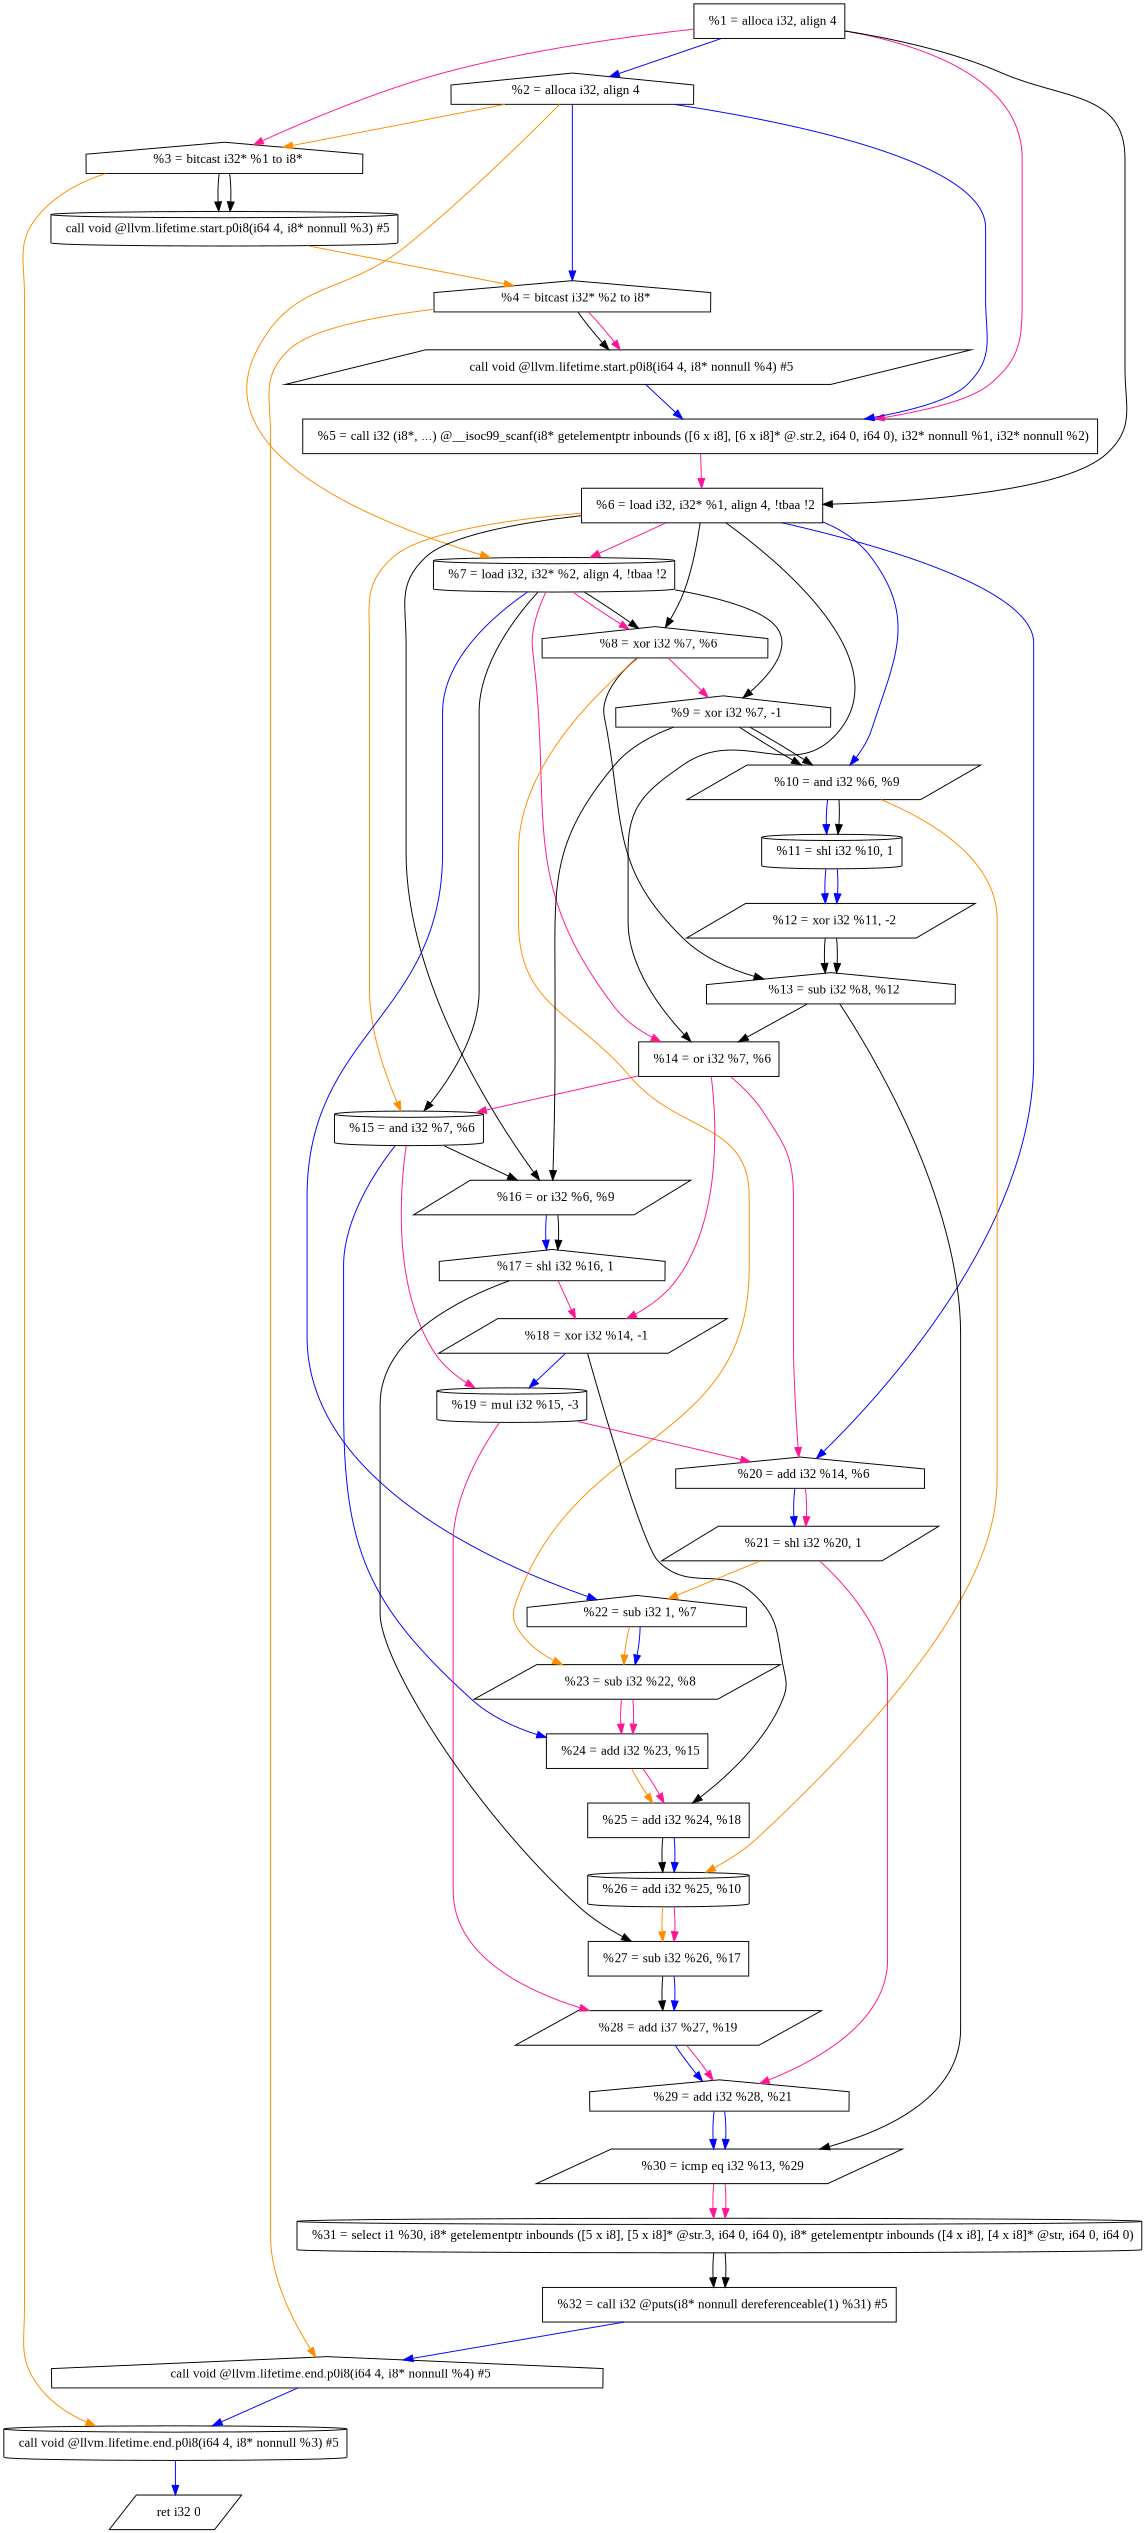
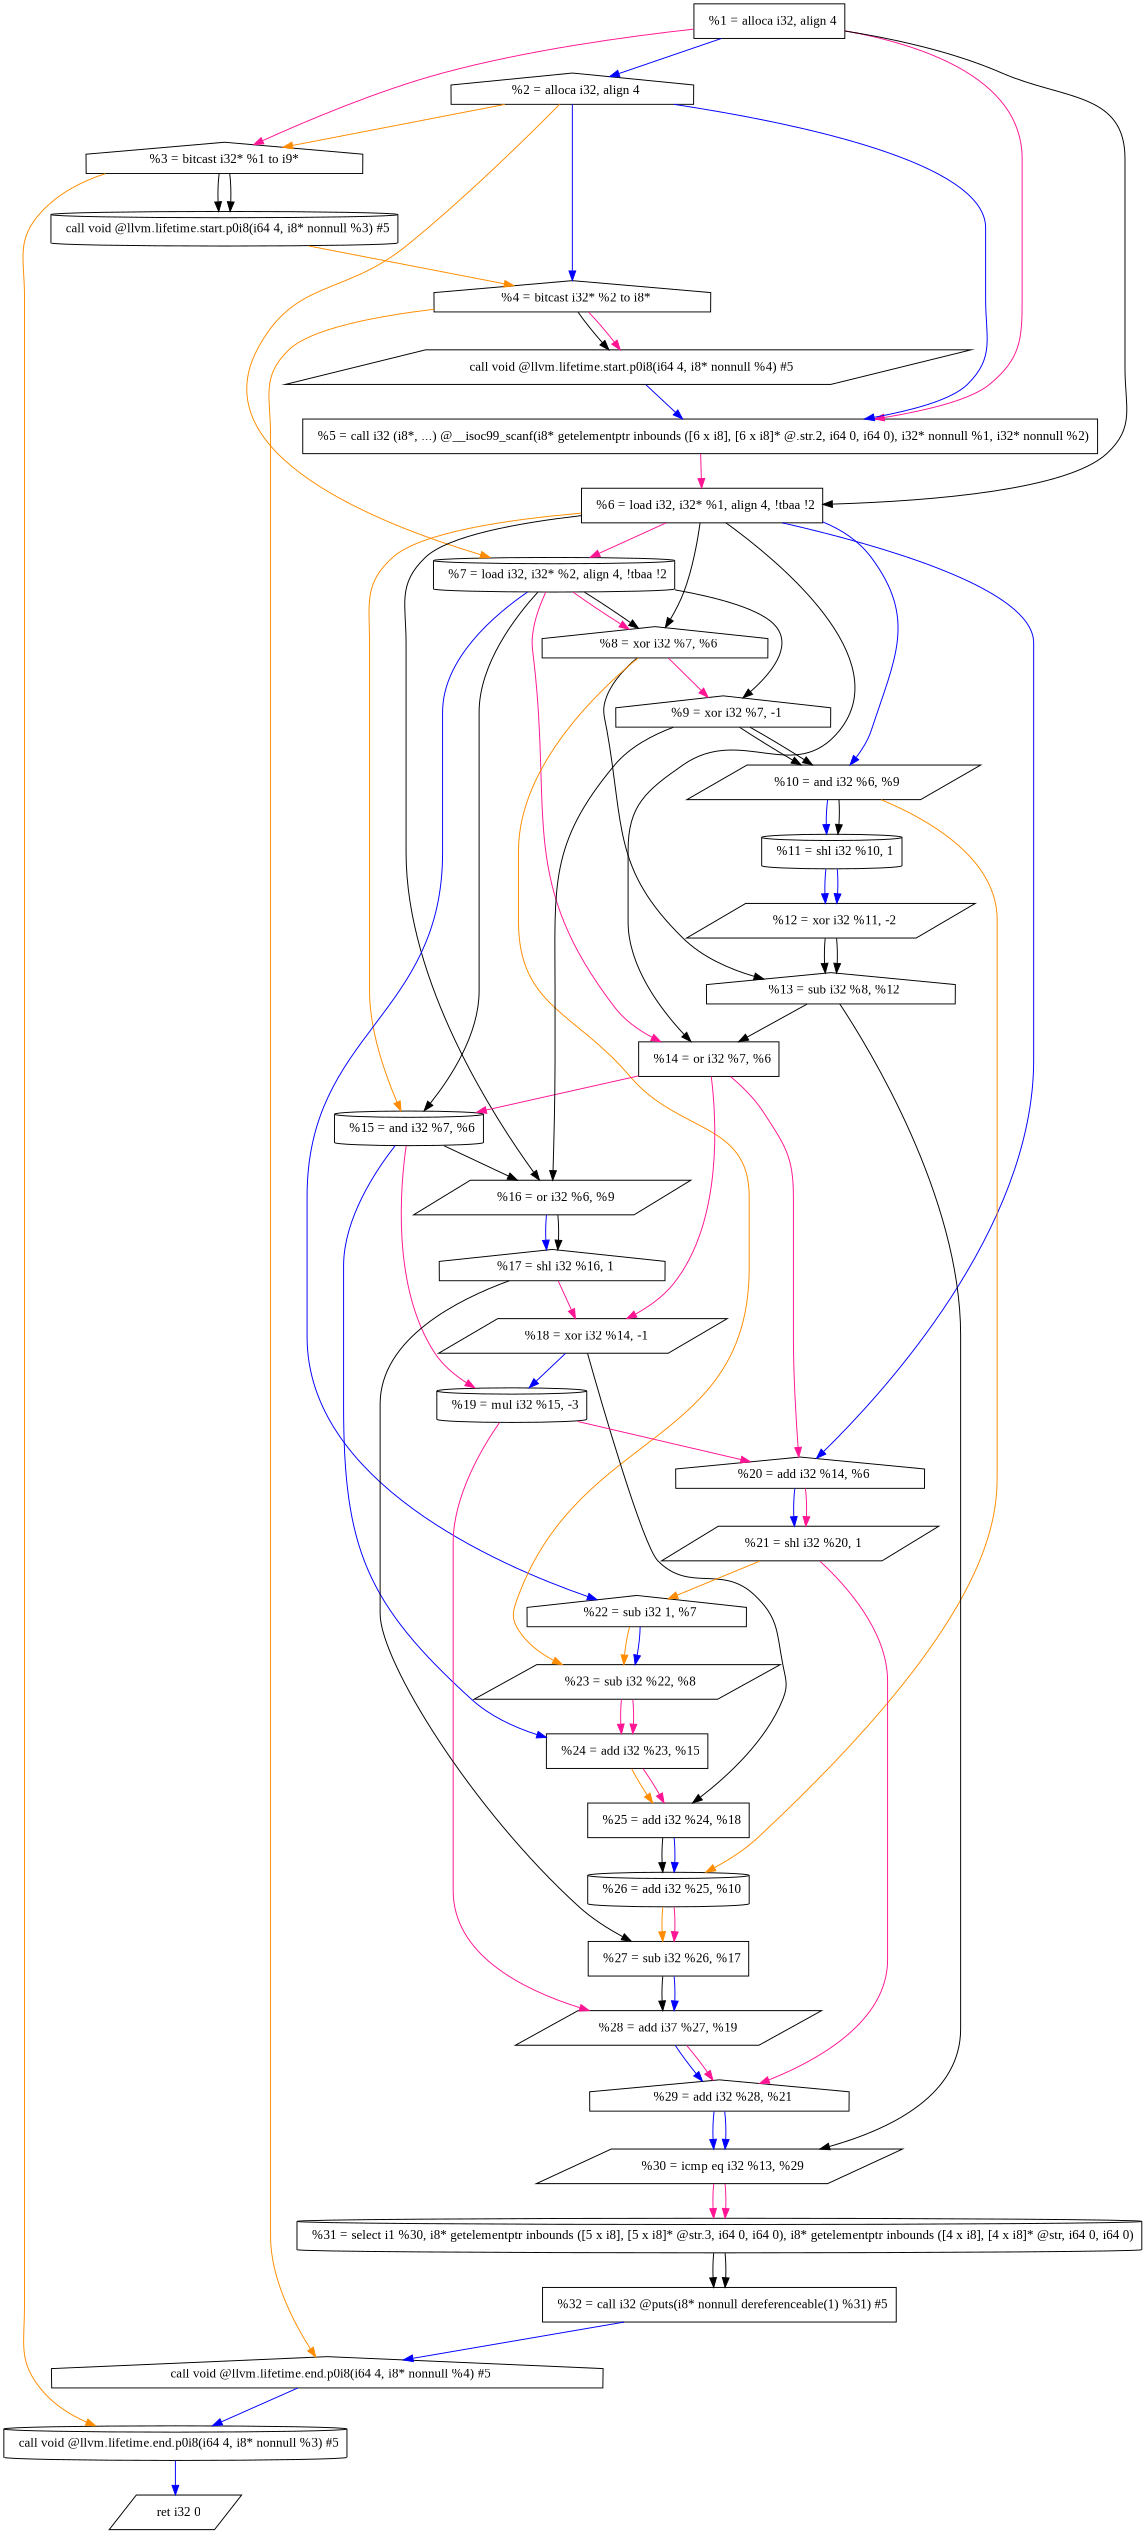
(224, 160) -> (224, 160)
